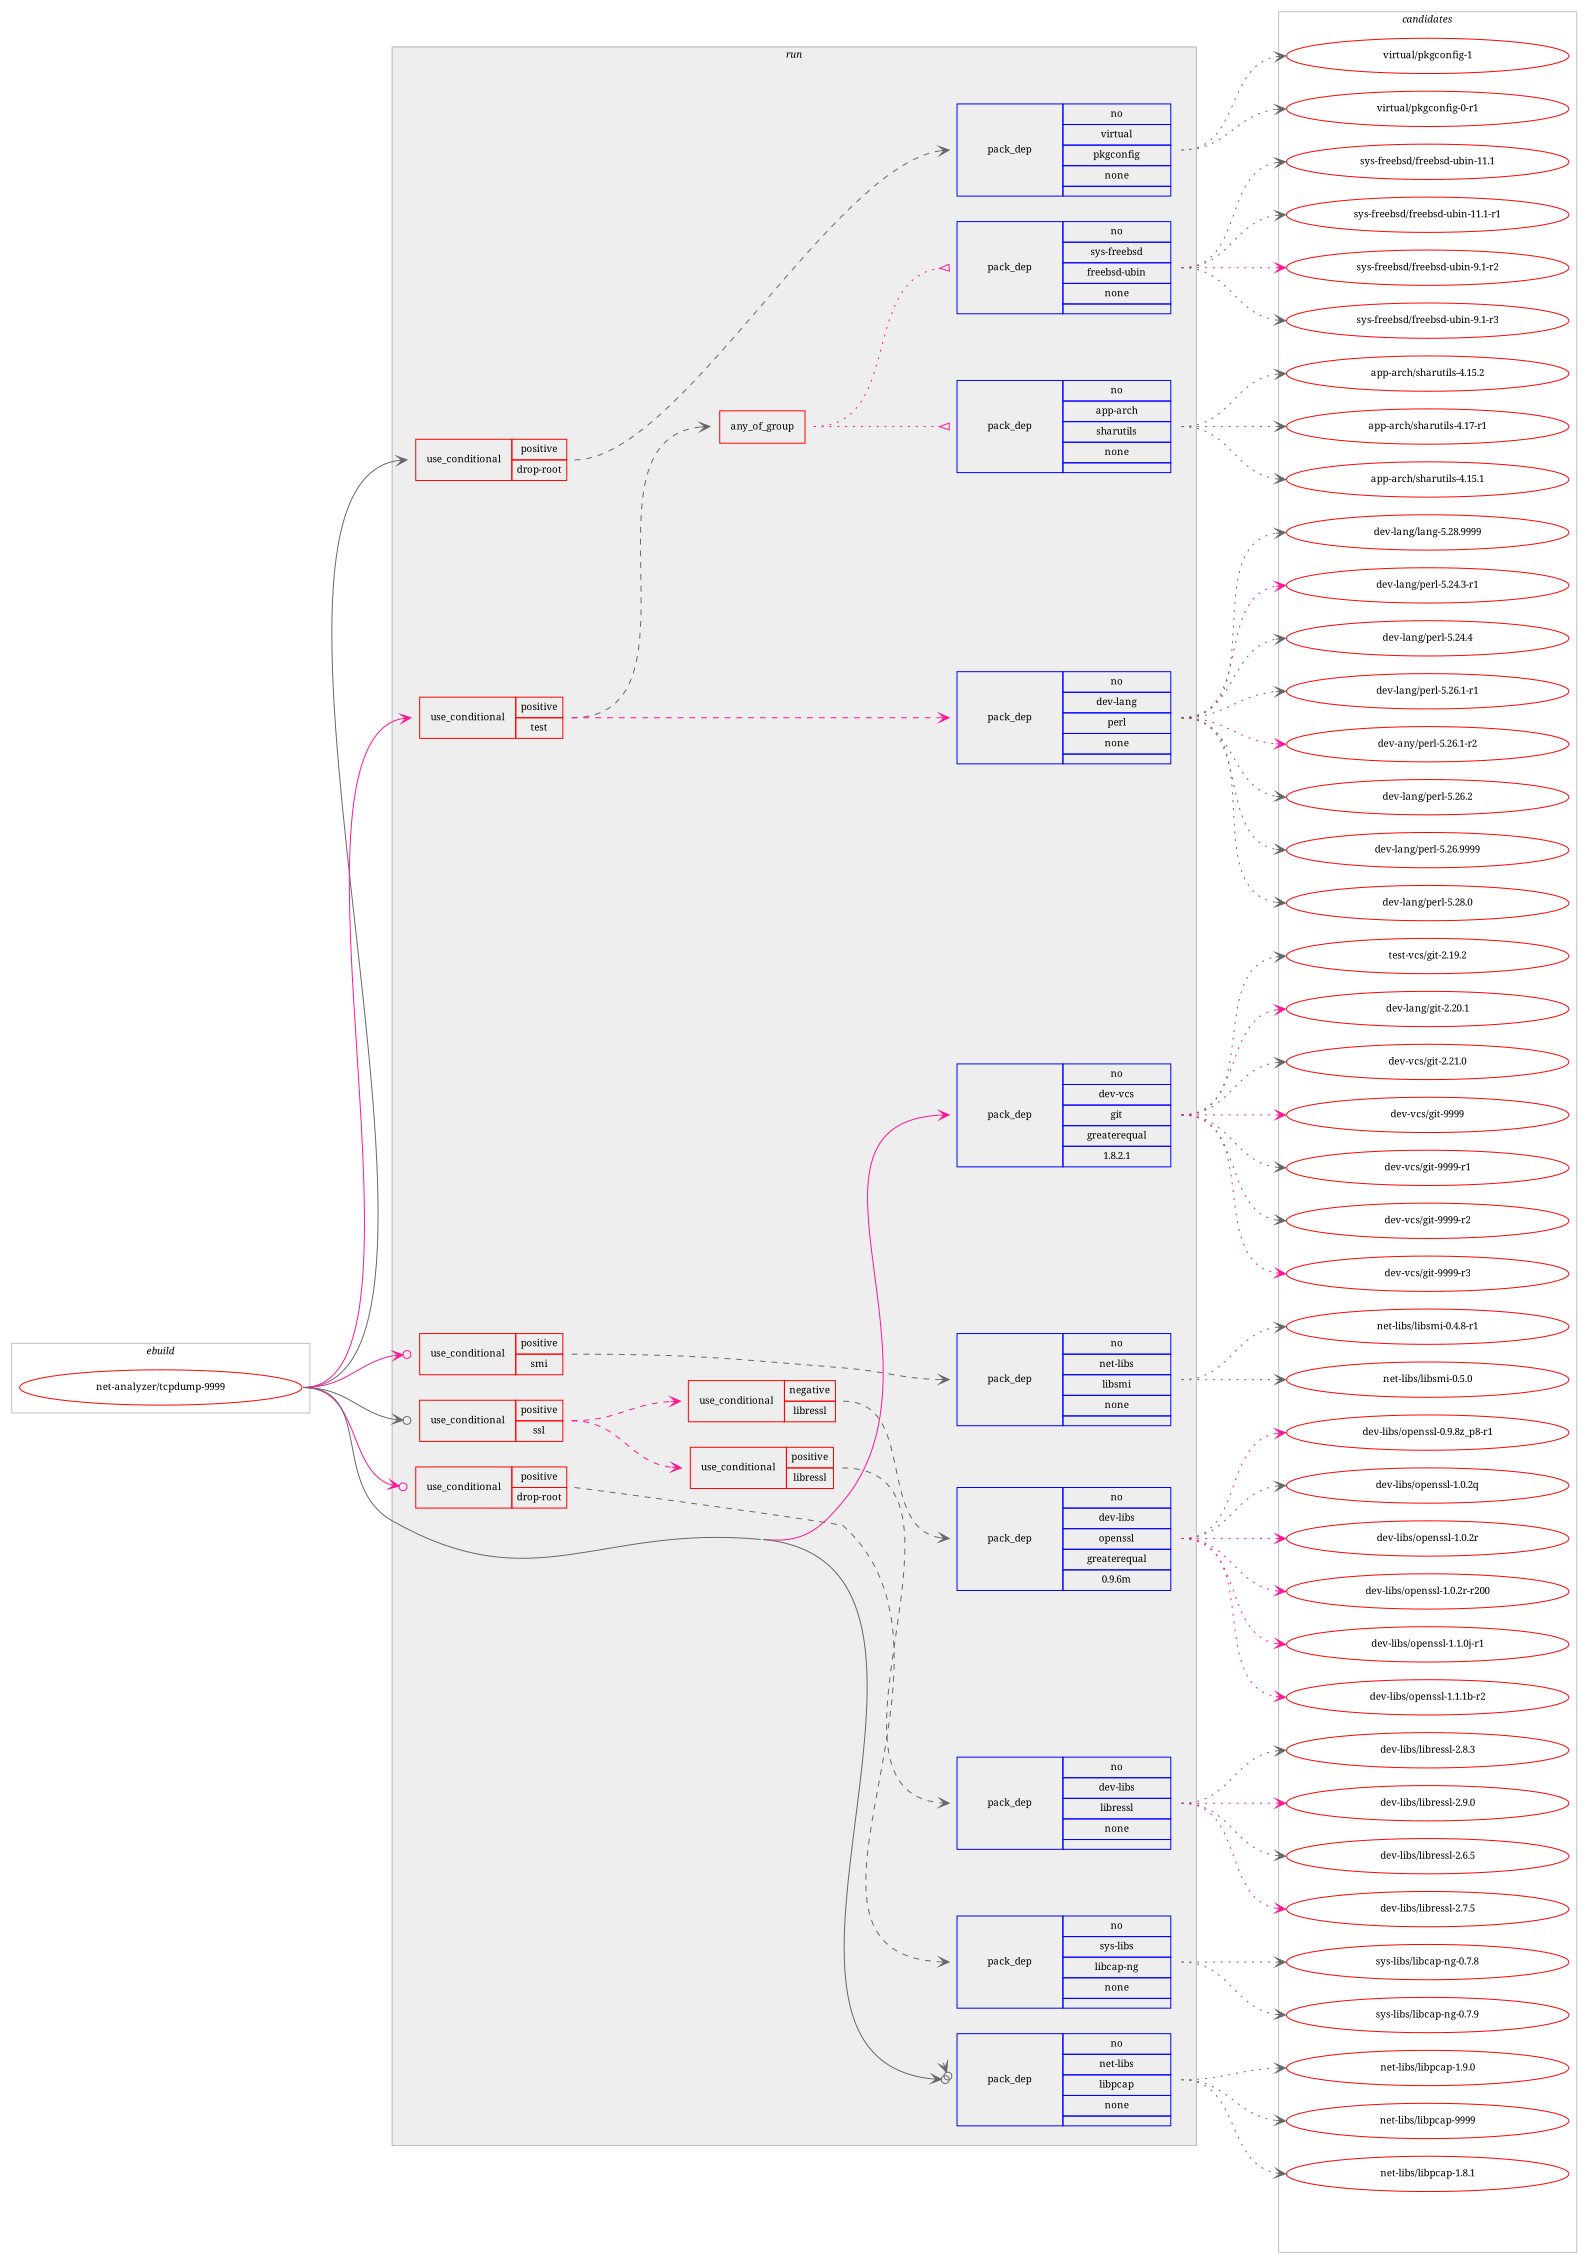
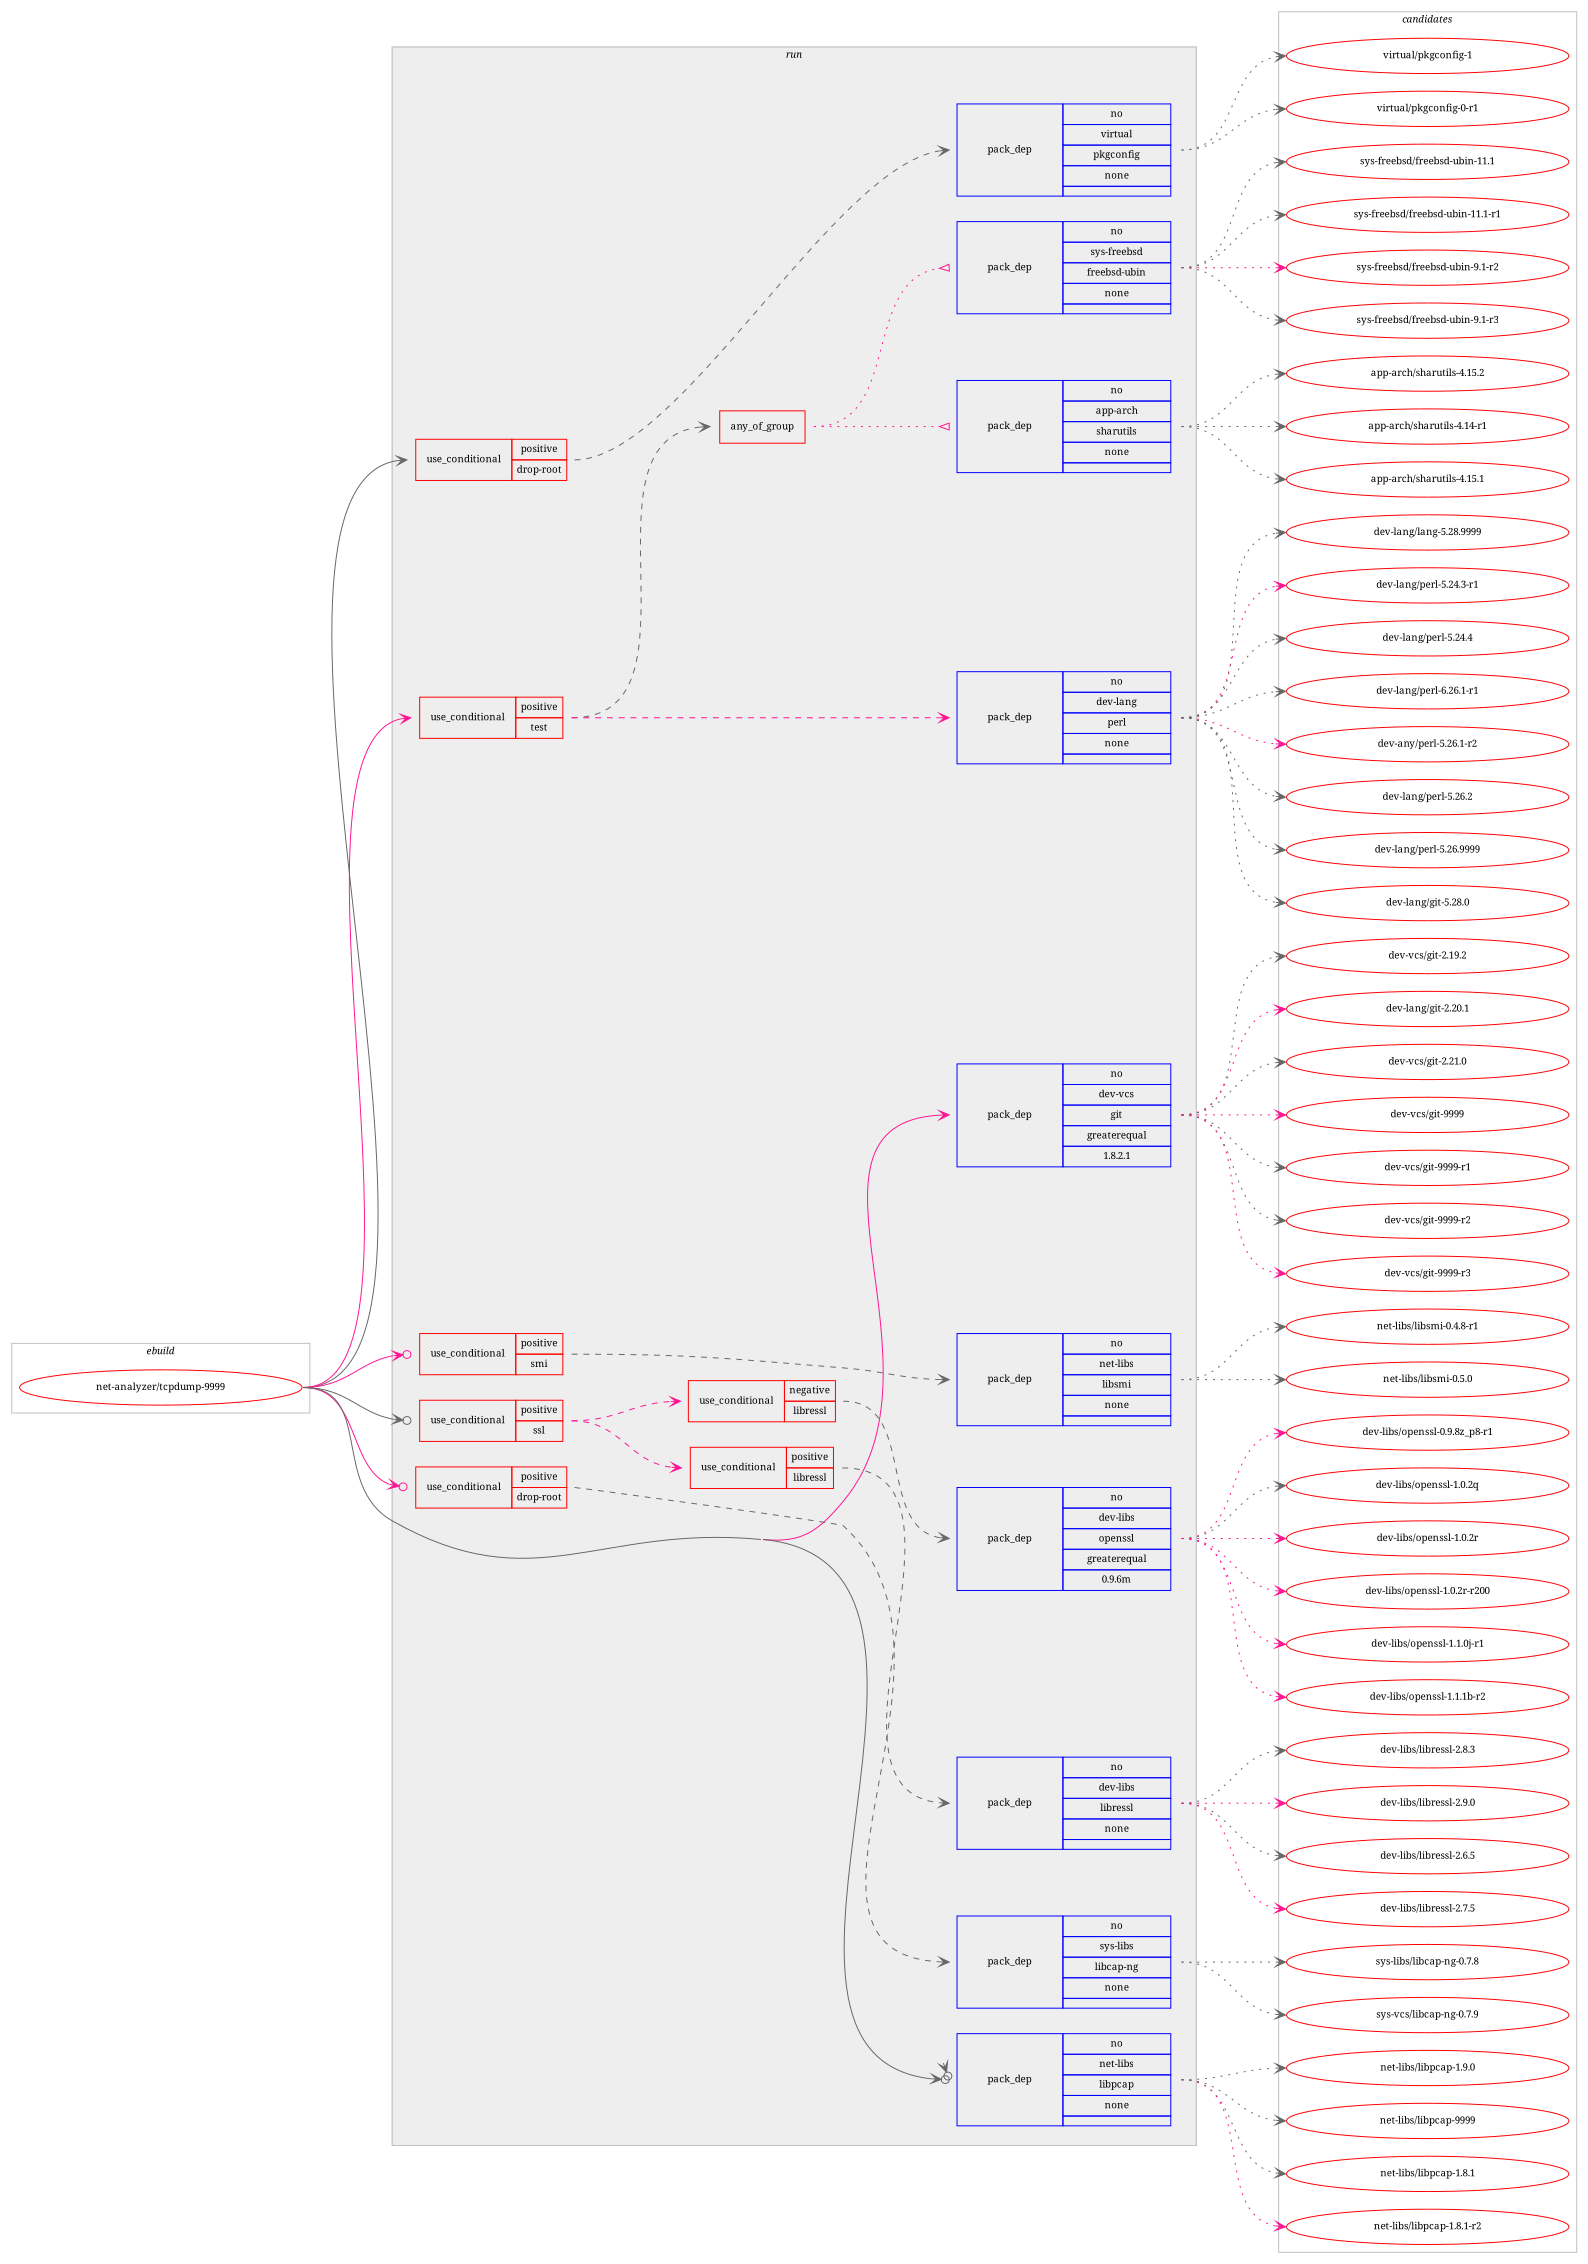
(1428, 427) -> (1428, 427)
(1428, 691) -> (1428, 691)
(1428, 903) -> (1428, 903)
(1428, 956) -> (1428, 956)
(1428, 2015) -> (1428, 2015)
none -> (1428, 2227)
